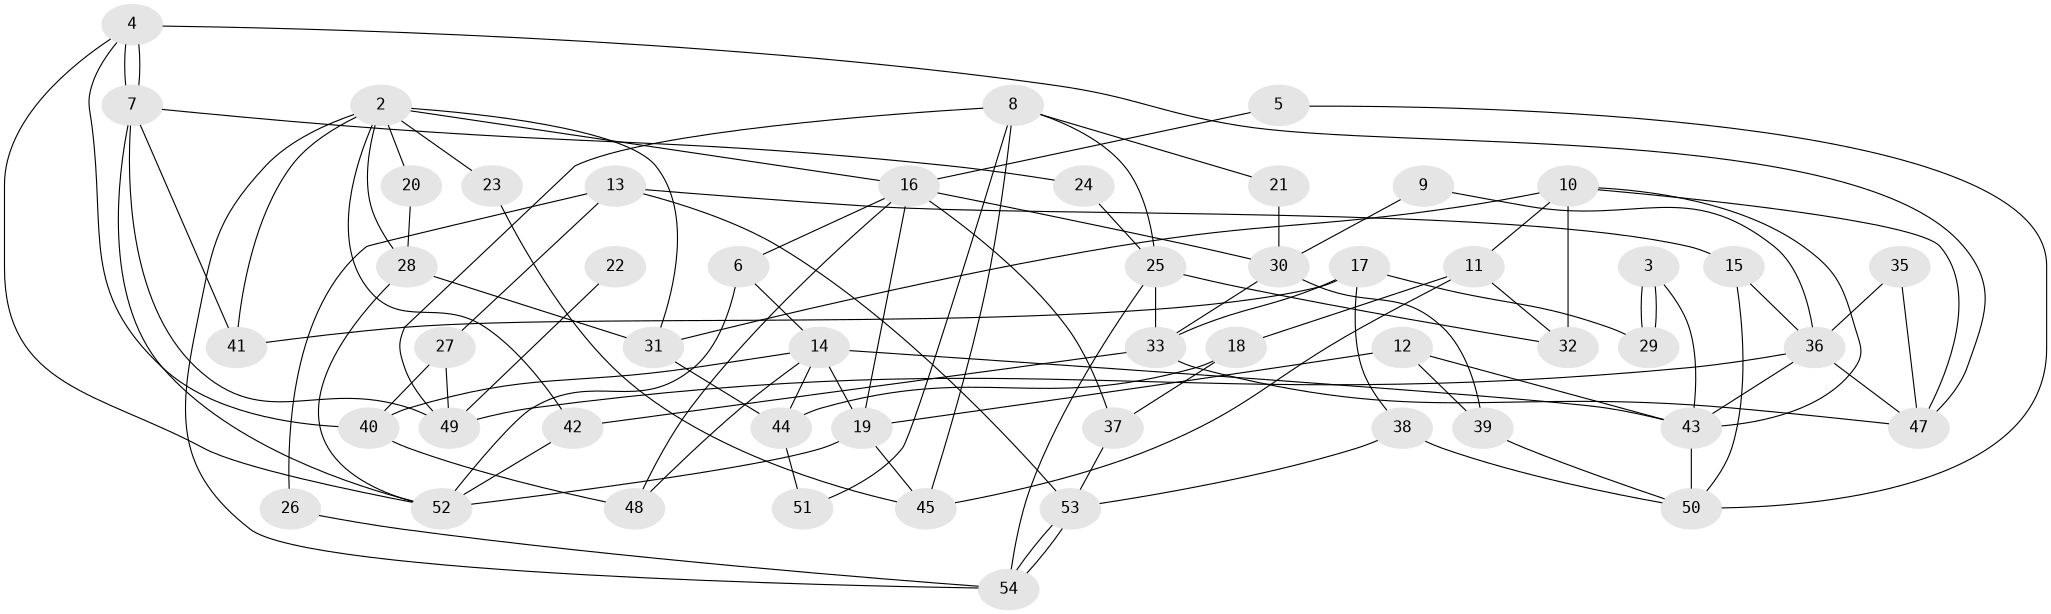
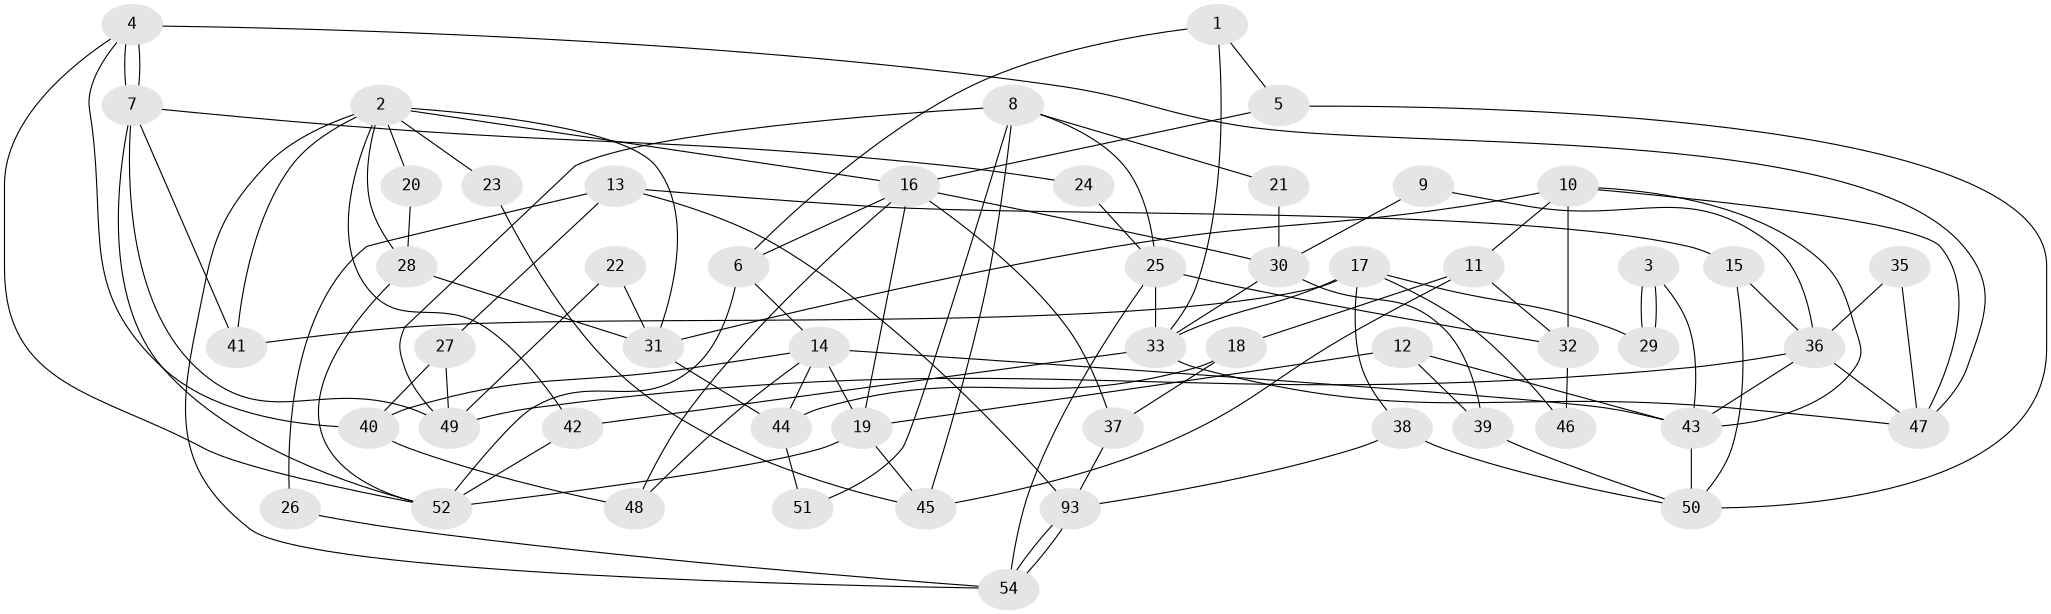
none -> (1217, 25)
none -> (634, 307)
none -> (1566, 428)
(1070, 509) -> (1070, 509)
